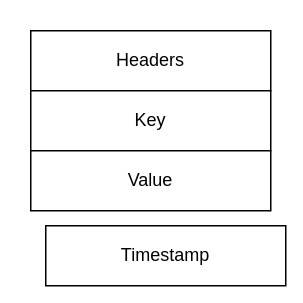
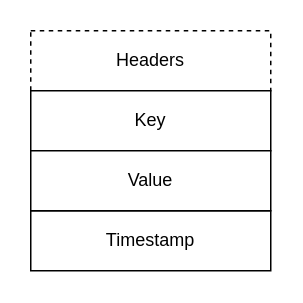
(151, 61) -> (151, 61)
(166, 256) -> (151, 241)
